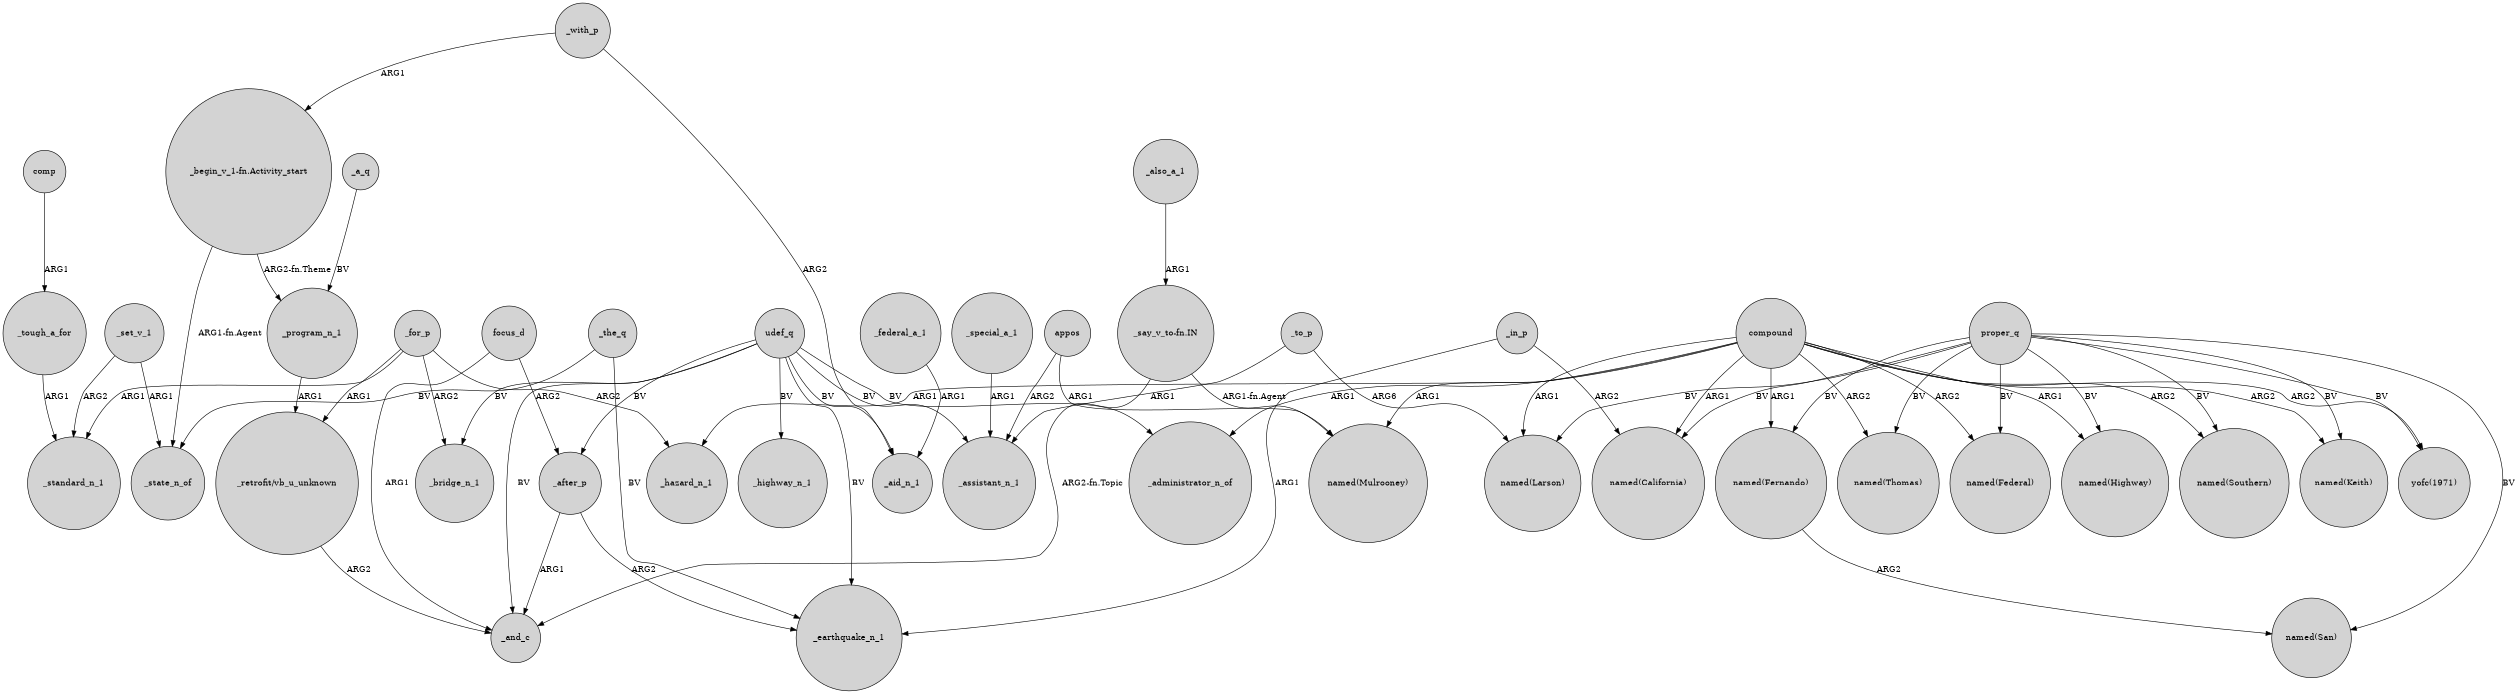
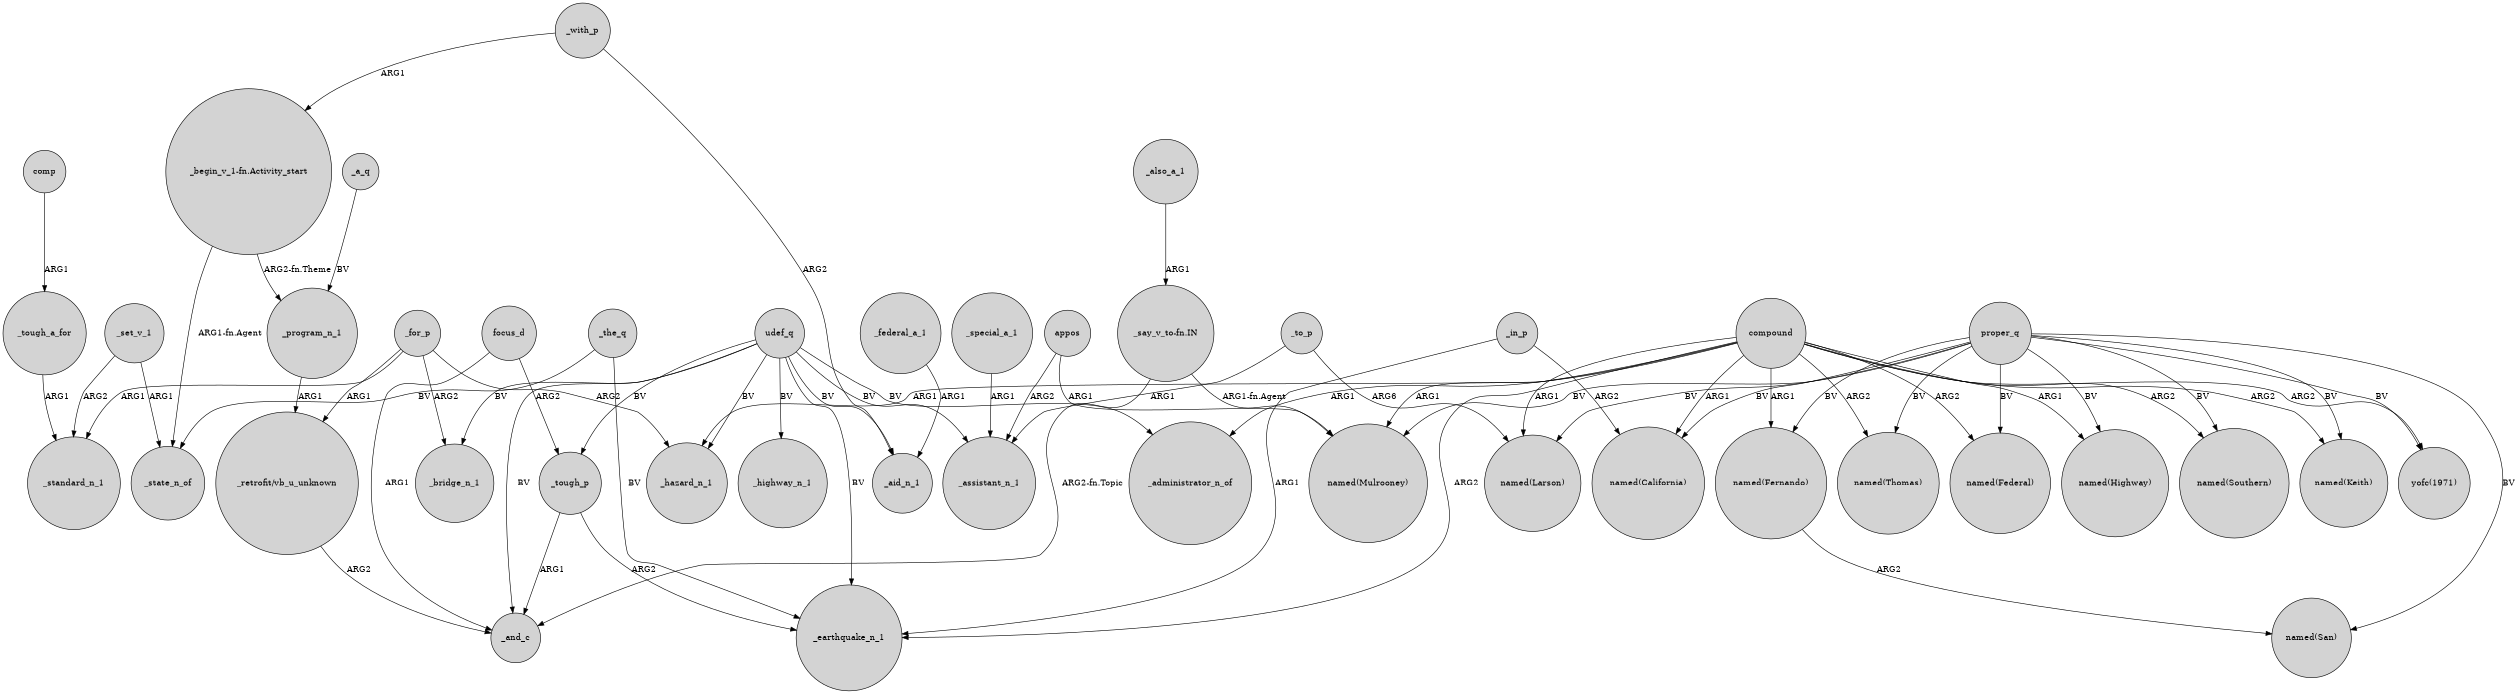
none -> (1686, 384)
none -> (739, 399)
(570, 483) -> (570, 483)
none -> (1394, 579)
